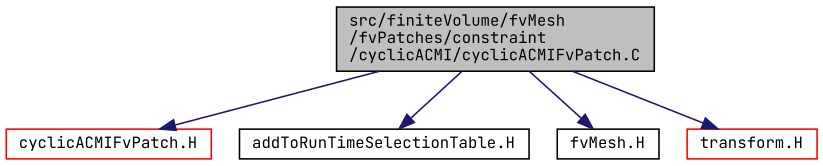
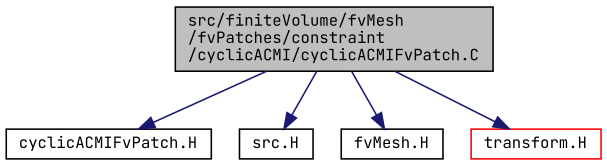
(109, 144) -> (109, 144)
(384, 144) -> (276, 144)
